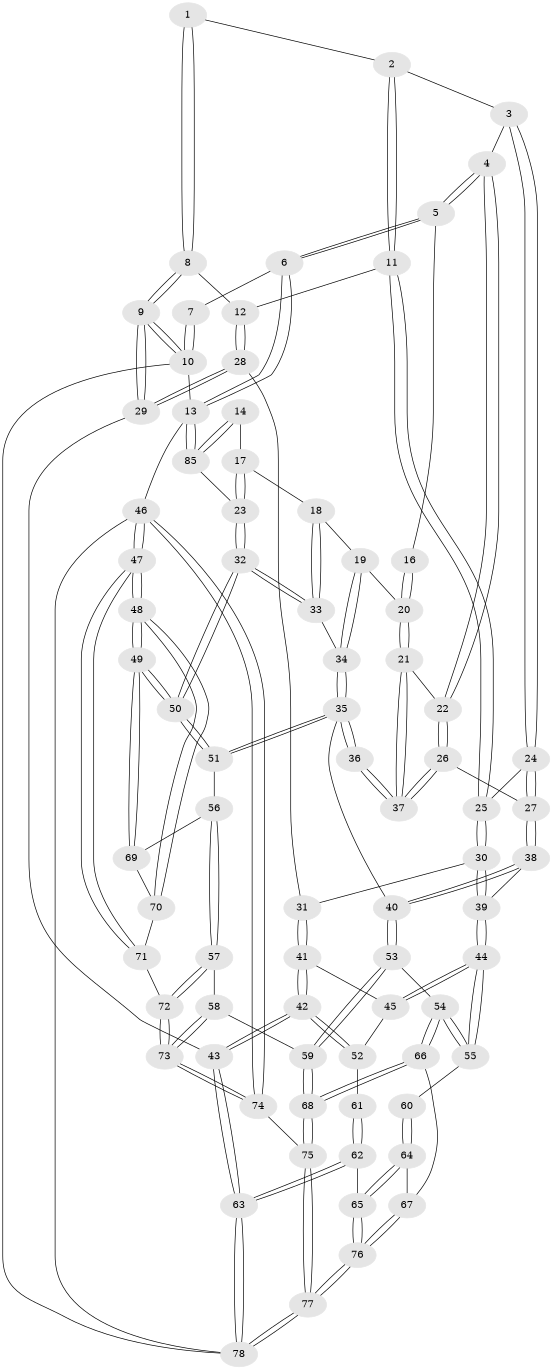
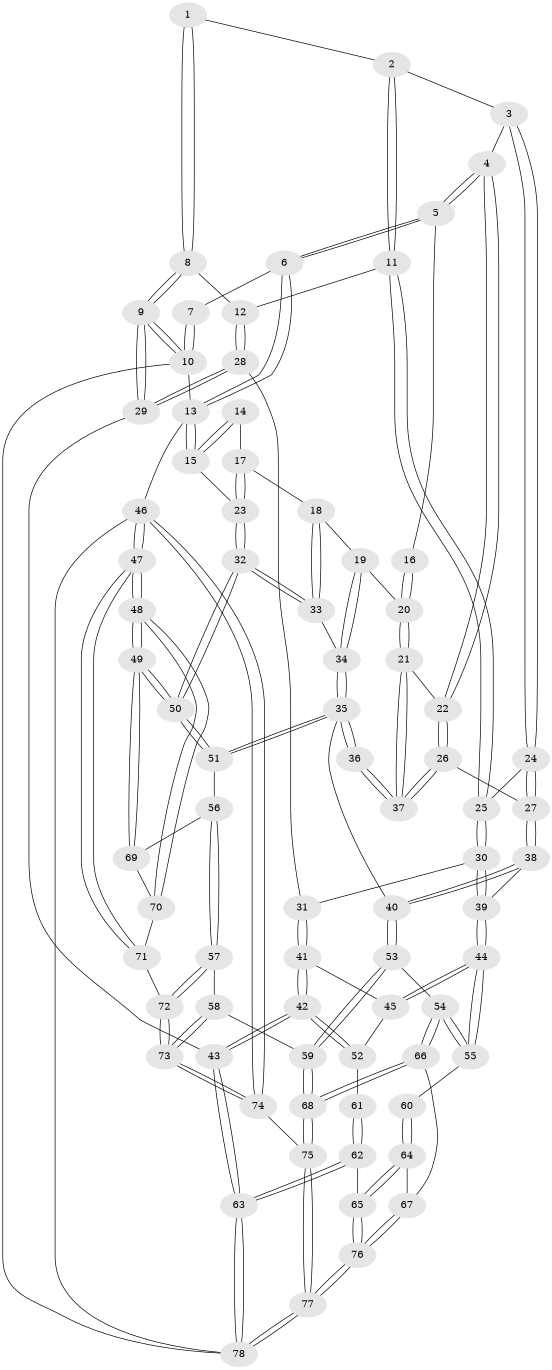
(191, 462) -> (191, 462)
